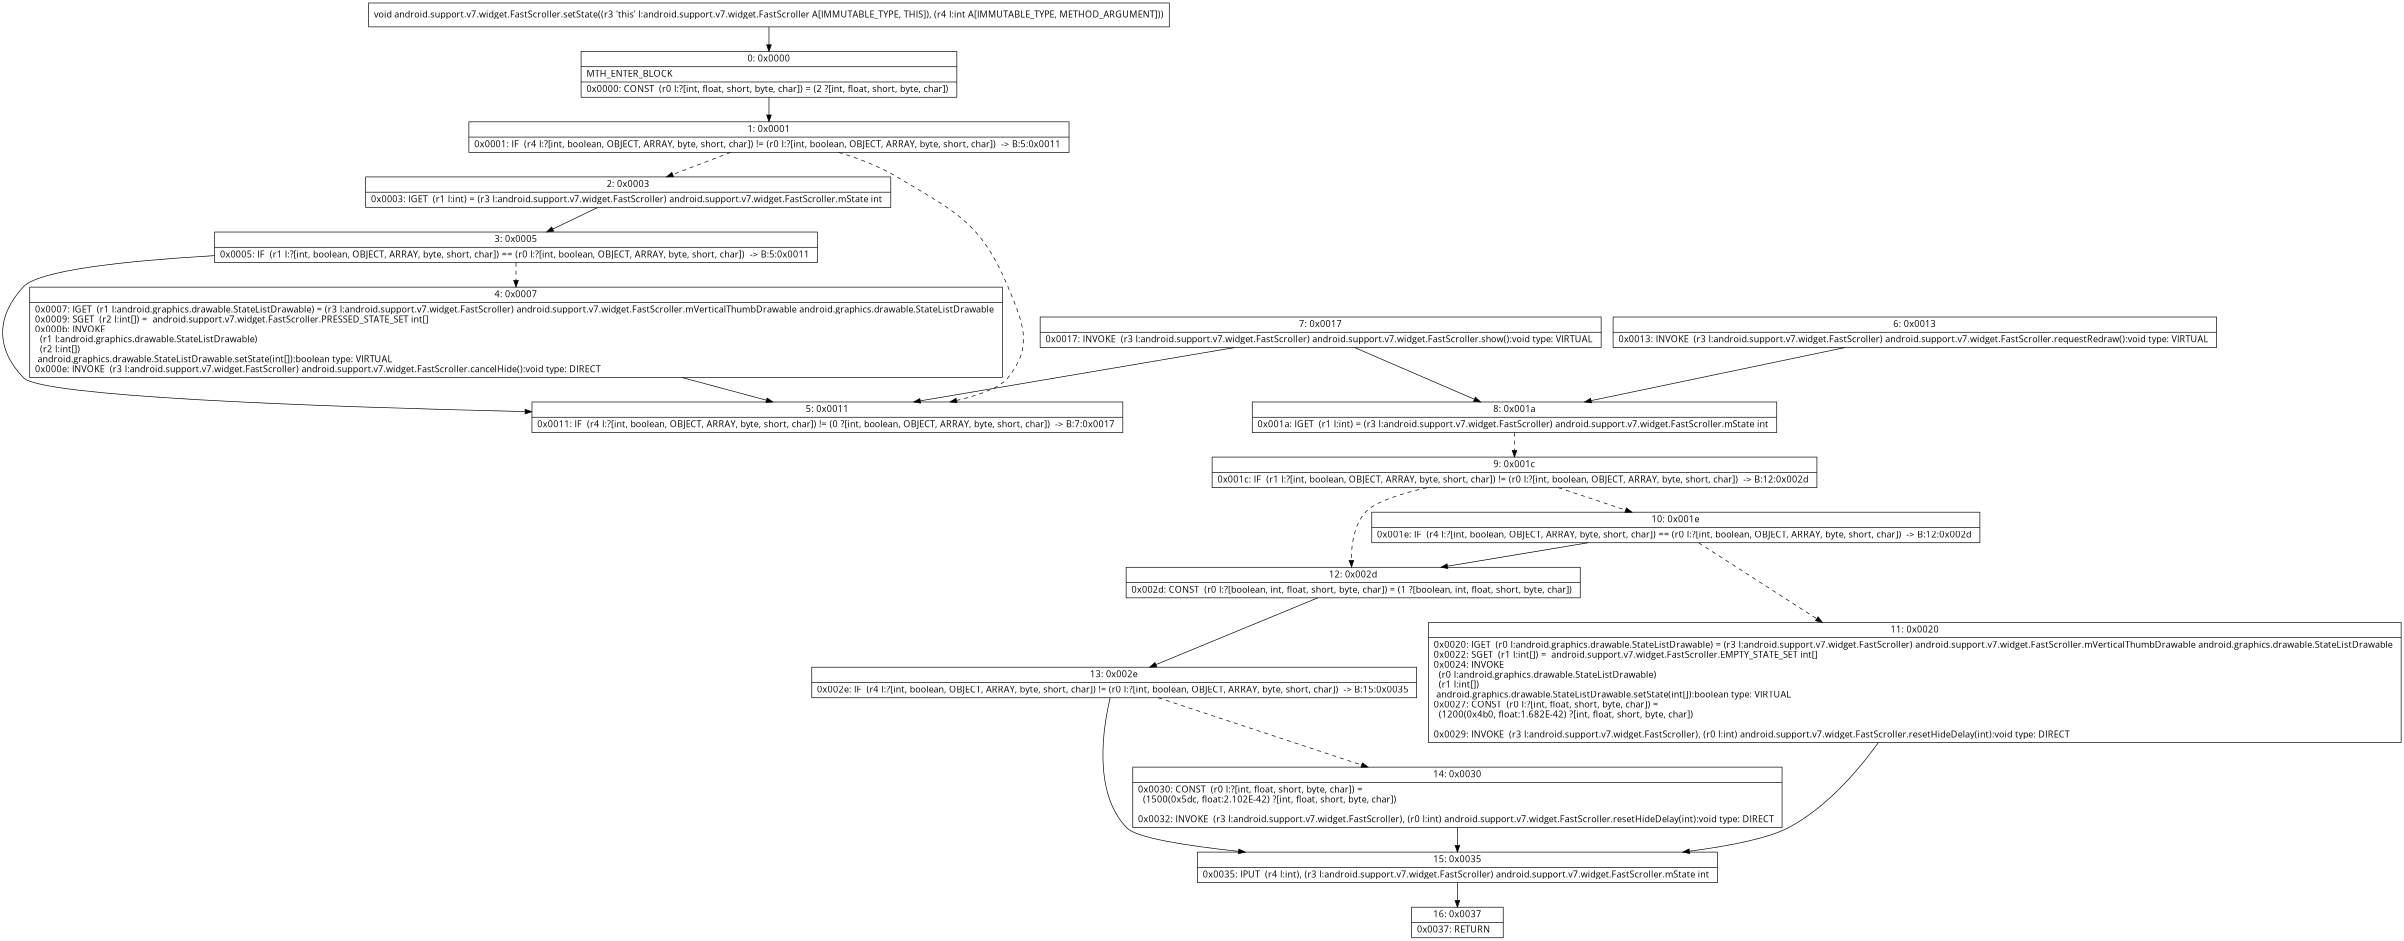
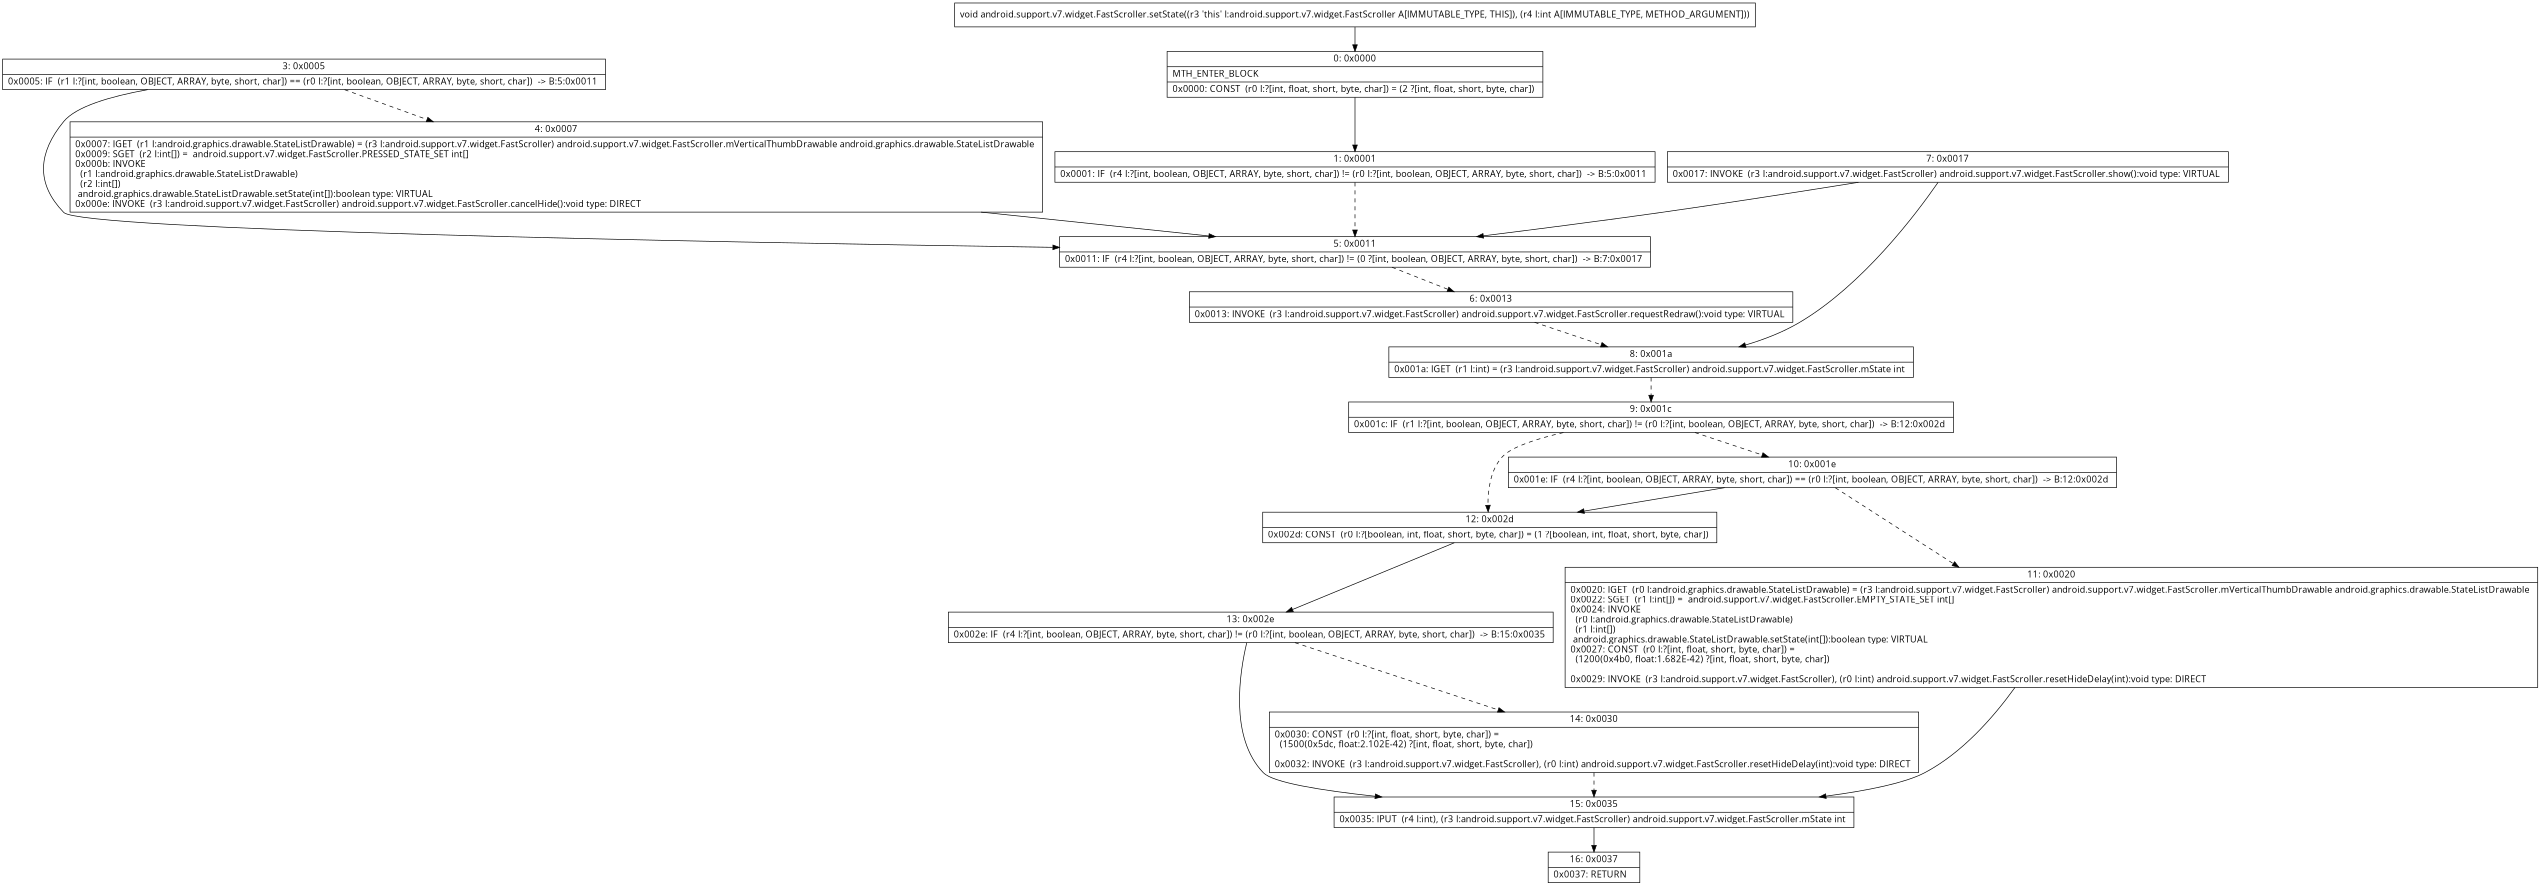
(628, 192) -> none
none -> (1420, 278)
(1718, 374) -> (1568, 334)
(1457, 837) -> (1594, 781)
